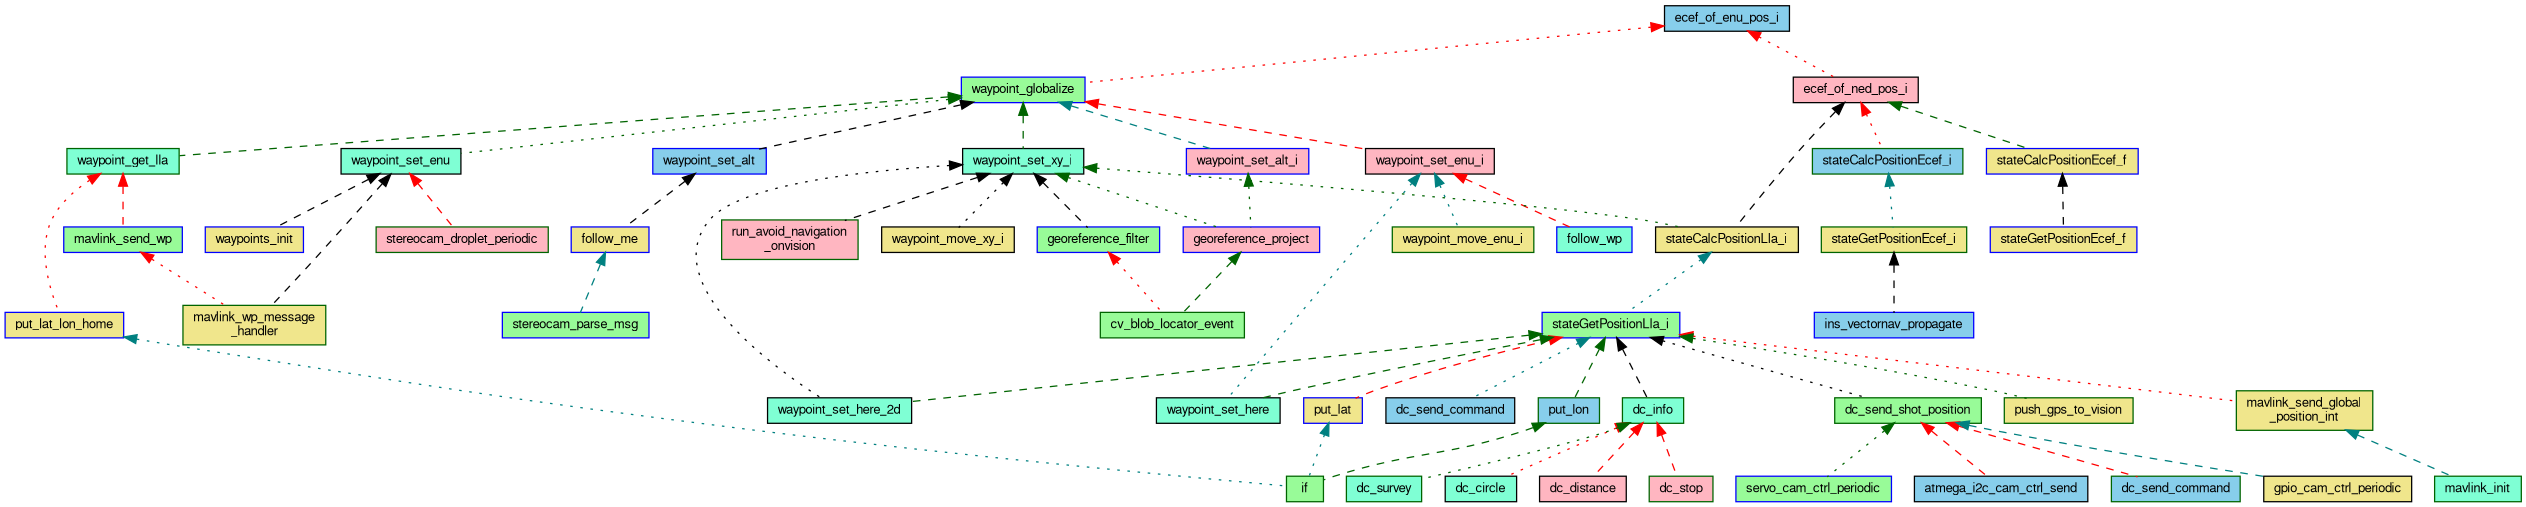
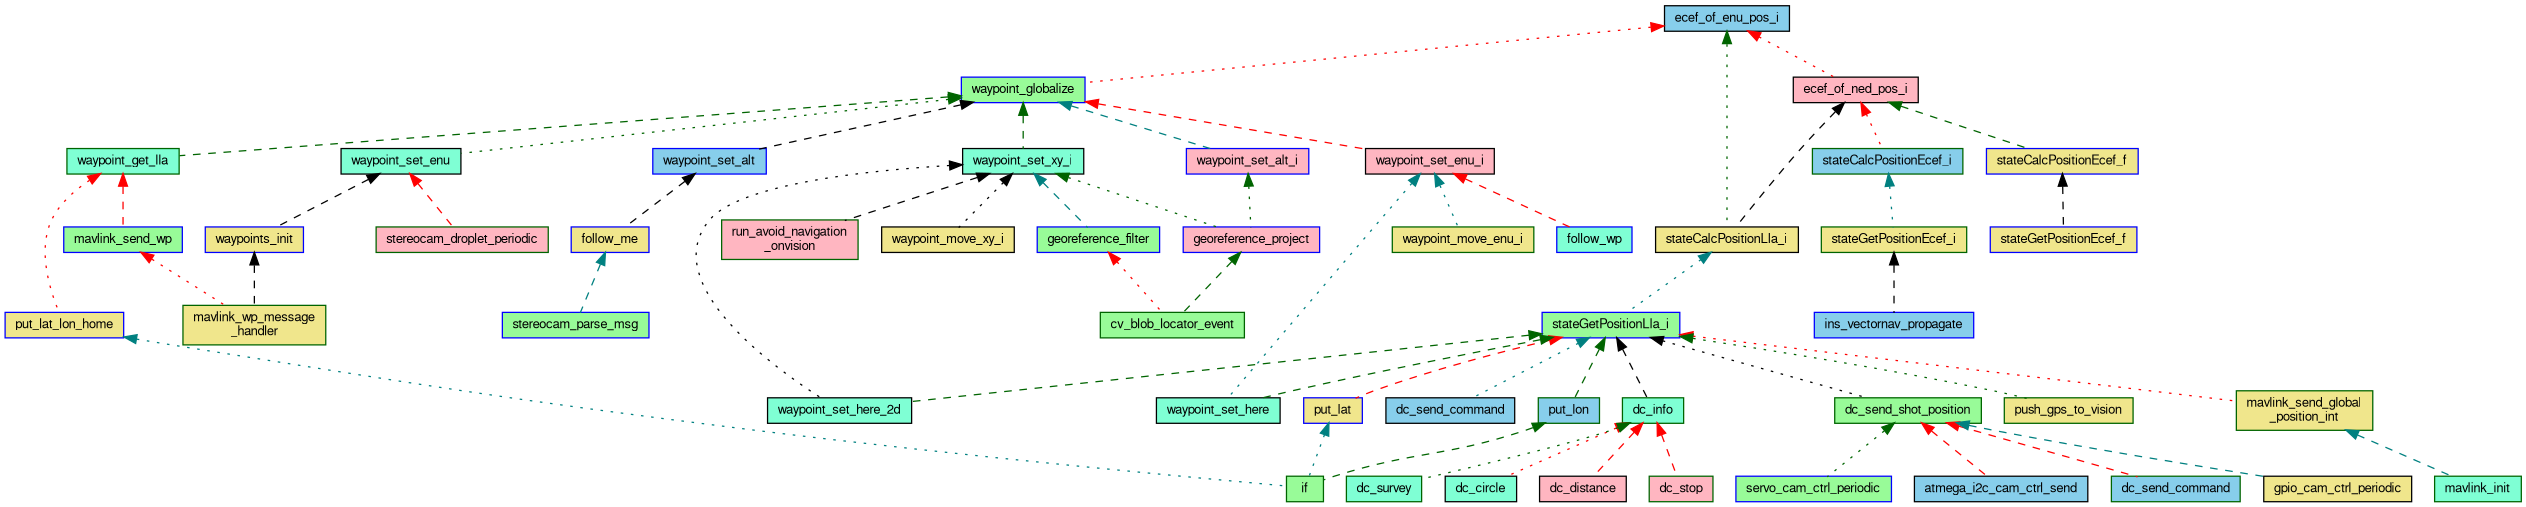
(1390, 193) -> (1727, 136)
(1065, 205) -> (1065, 205)
(327, 245) -> (254, 286)
